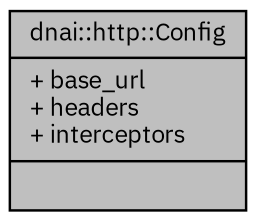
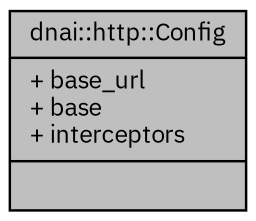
(85, 108) -> (66, 108)
